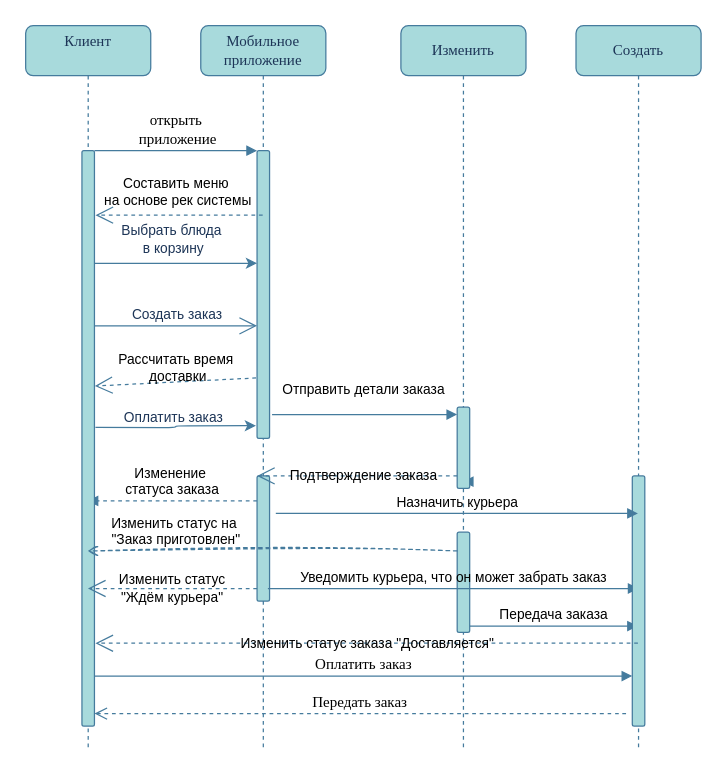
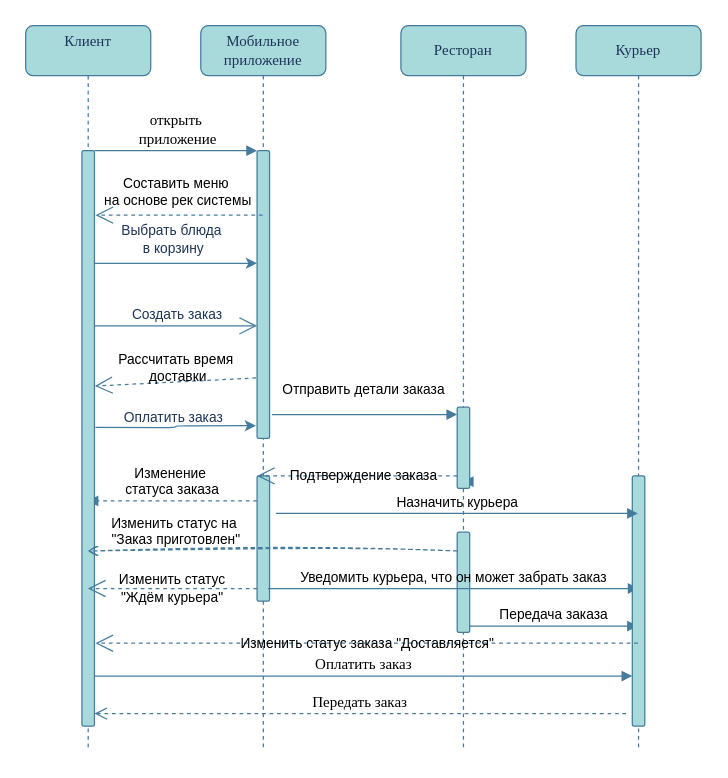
(463, 51) -> (463, 51)
(638, 51) -> (638, 51)
